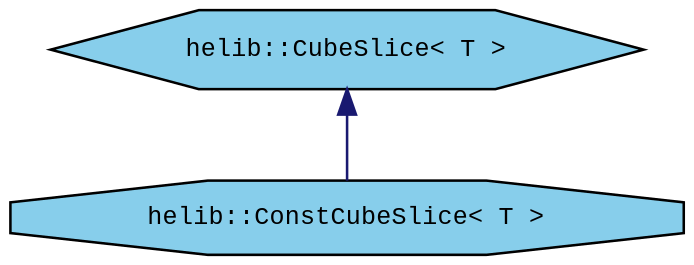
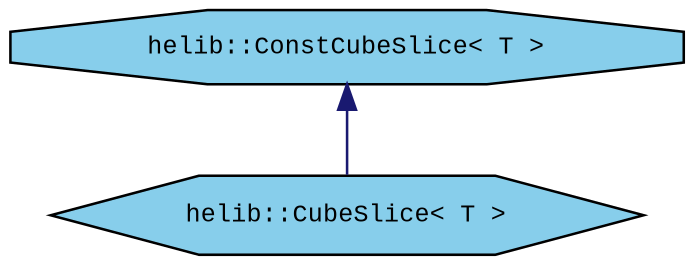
(347, 148) -> (347, 142)
